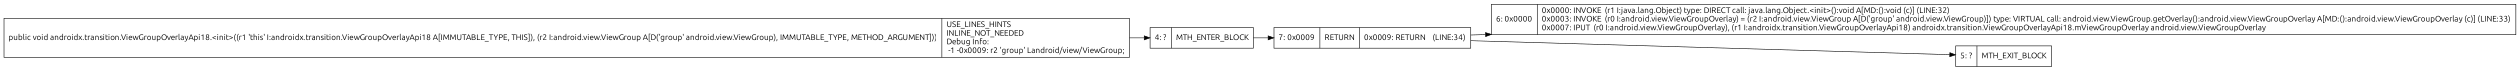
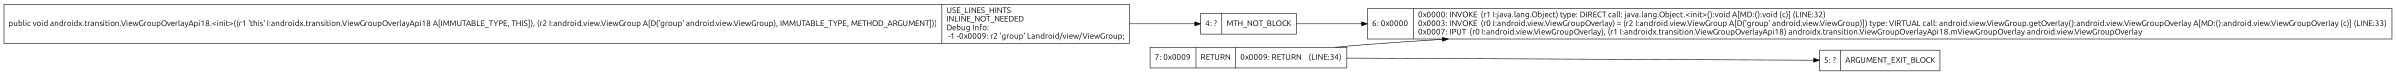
(1212, 38) -> (1259, 24)
(1261, 38) -> (1329, 24)
(2014, 56) -> (1890, 60)
